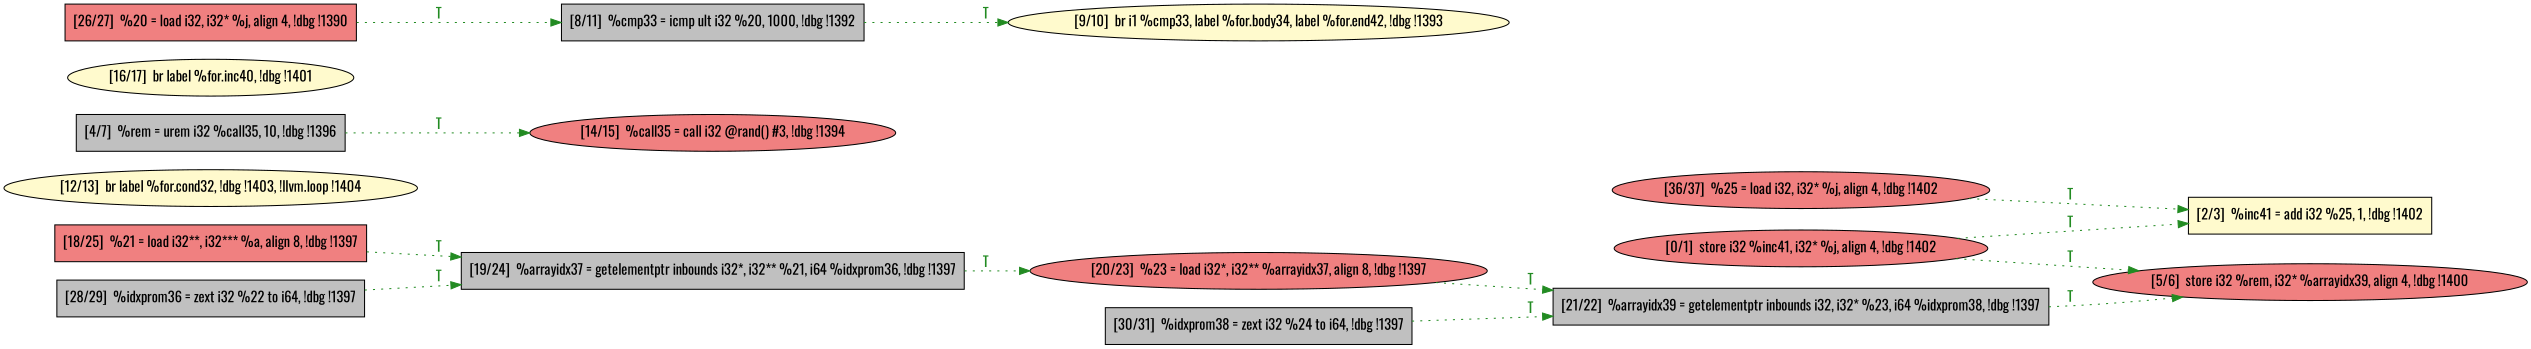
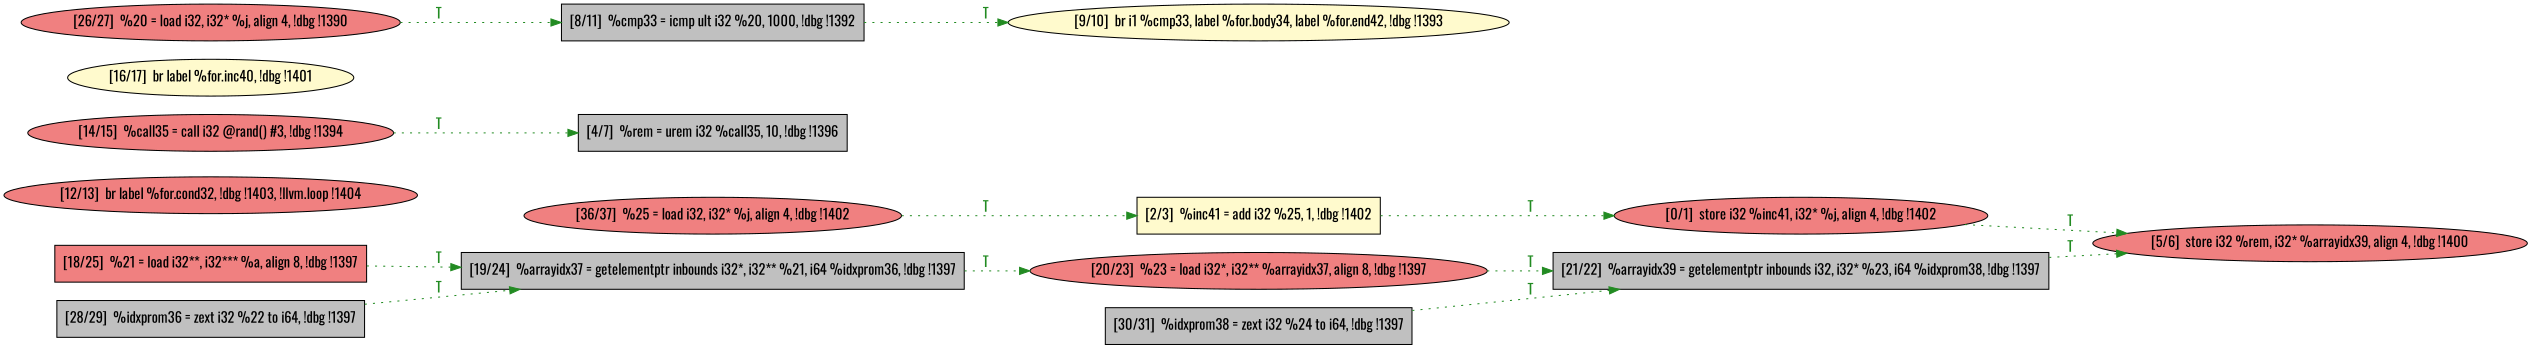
(211, 22) -> (211, 22)
(432, 133) -> (481, 133)
(211, 188) -> (211, 195)
(2068, 231) -> (1492, 216)
